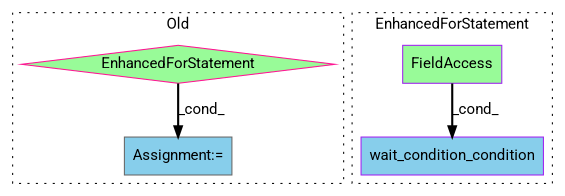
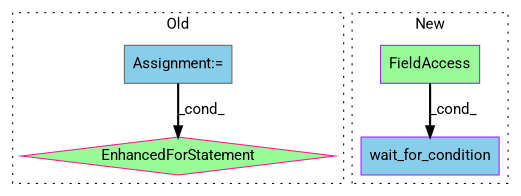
(452, 25) -> (430, 25)
(178, 105) -> (178, 105)
(452, 156) -> (430, 156)
